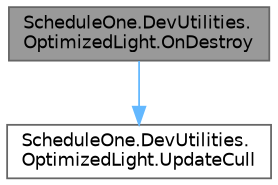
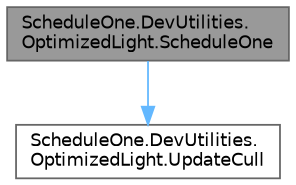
(139, 34) -> (148, 34)
